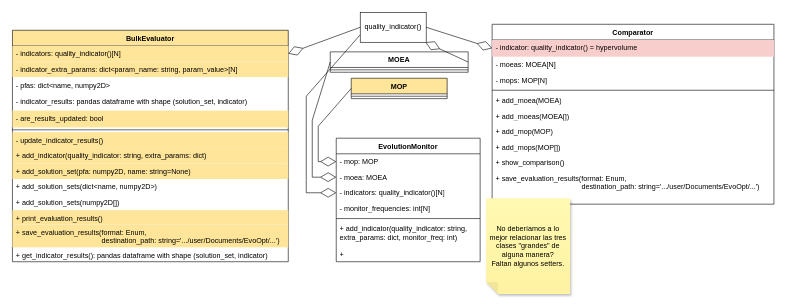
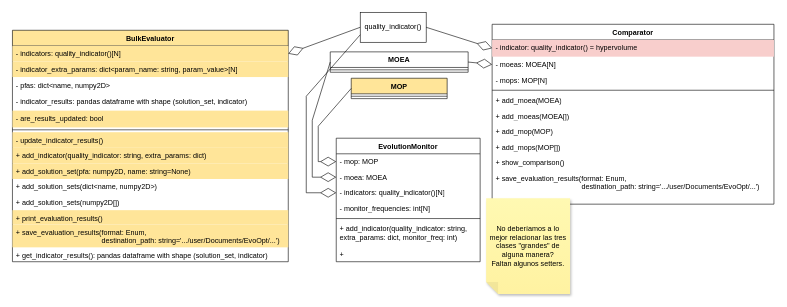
(454, 56) -> (473, 63)
